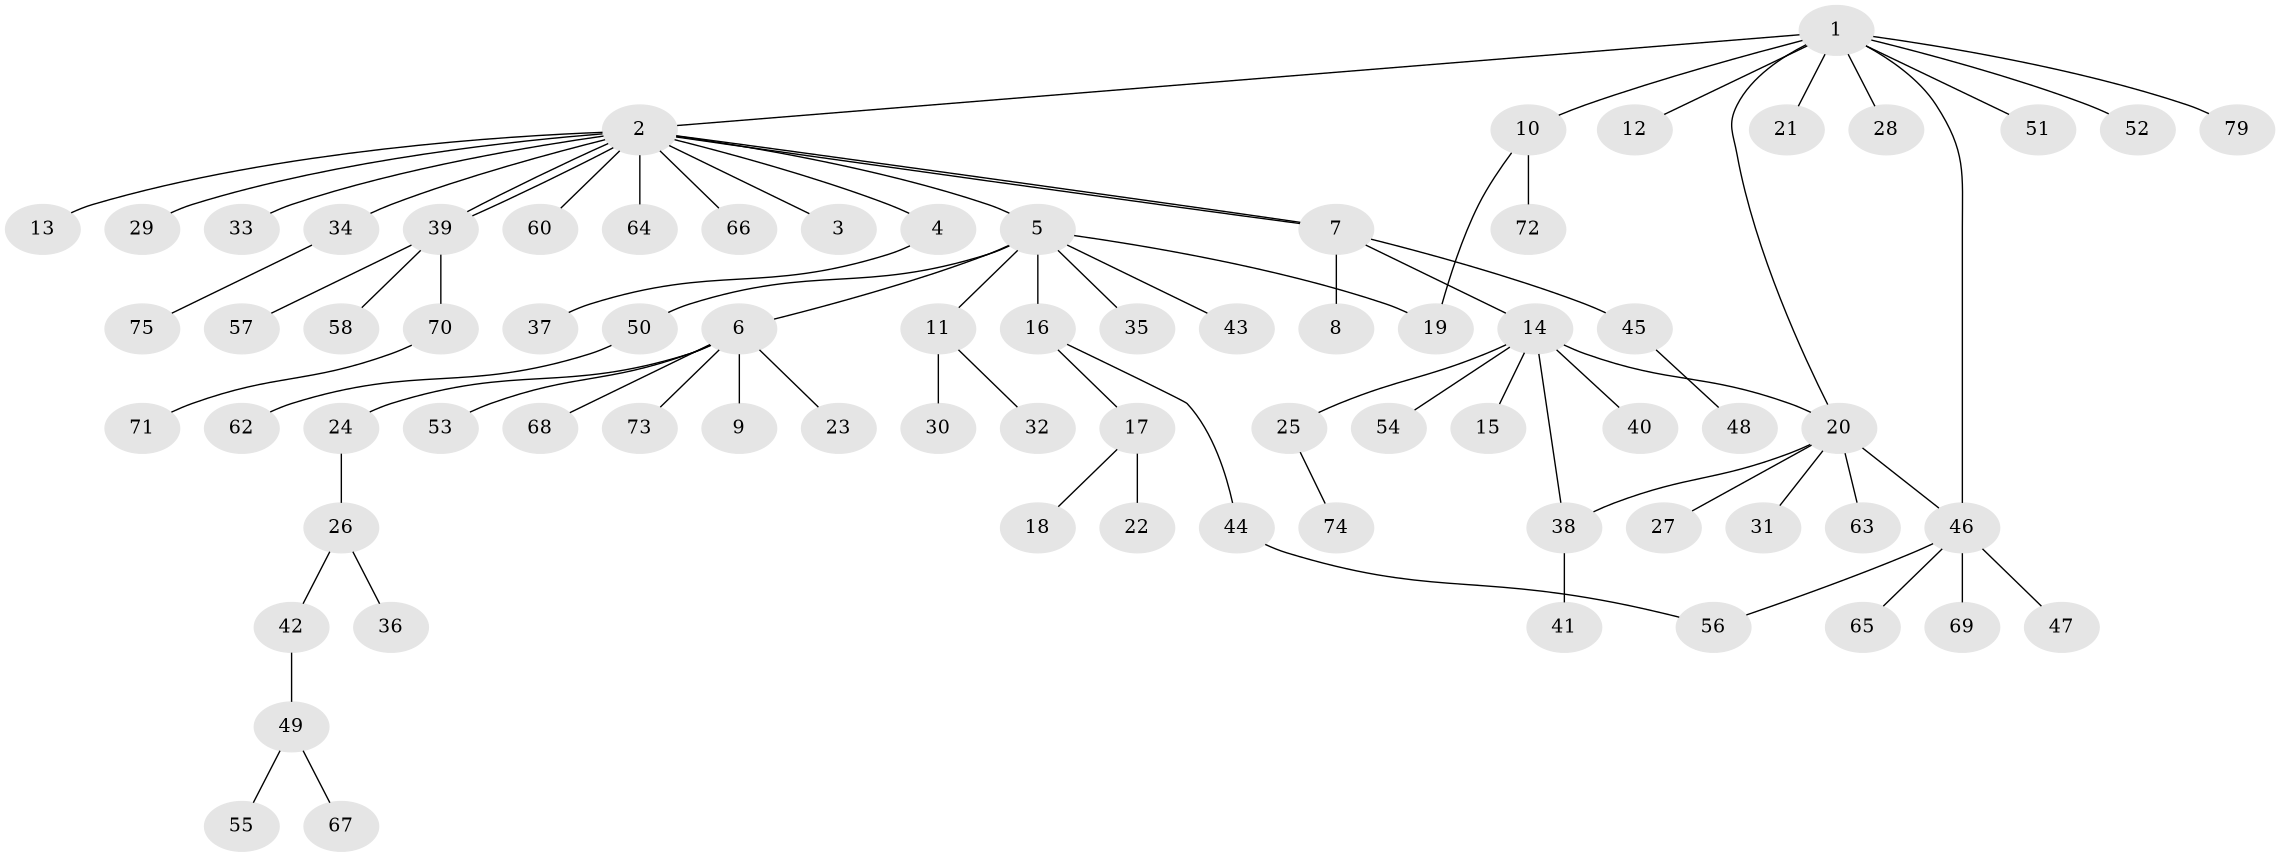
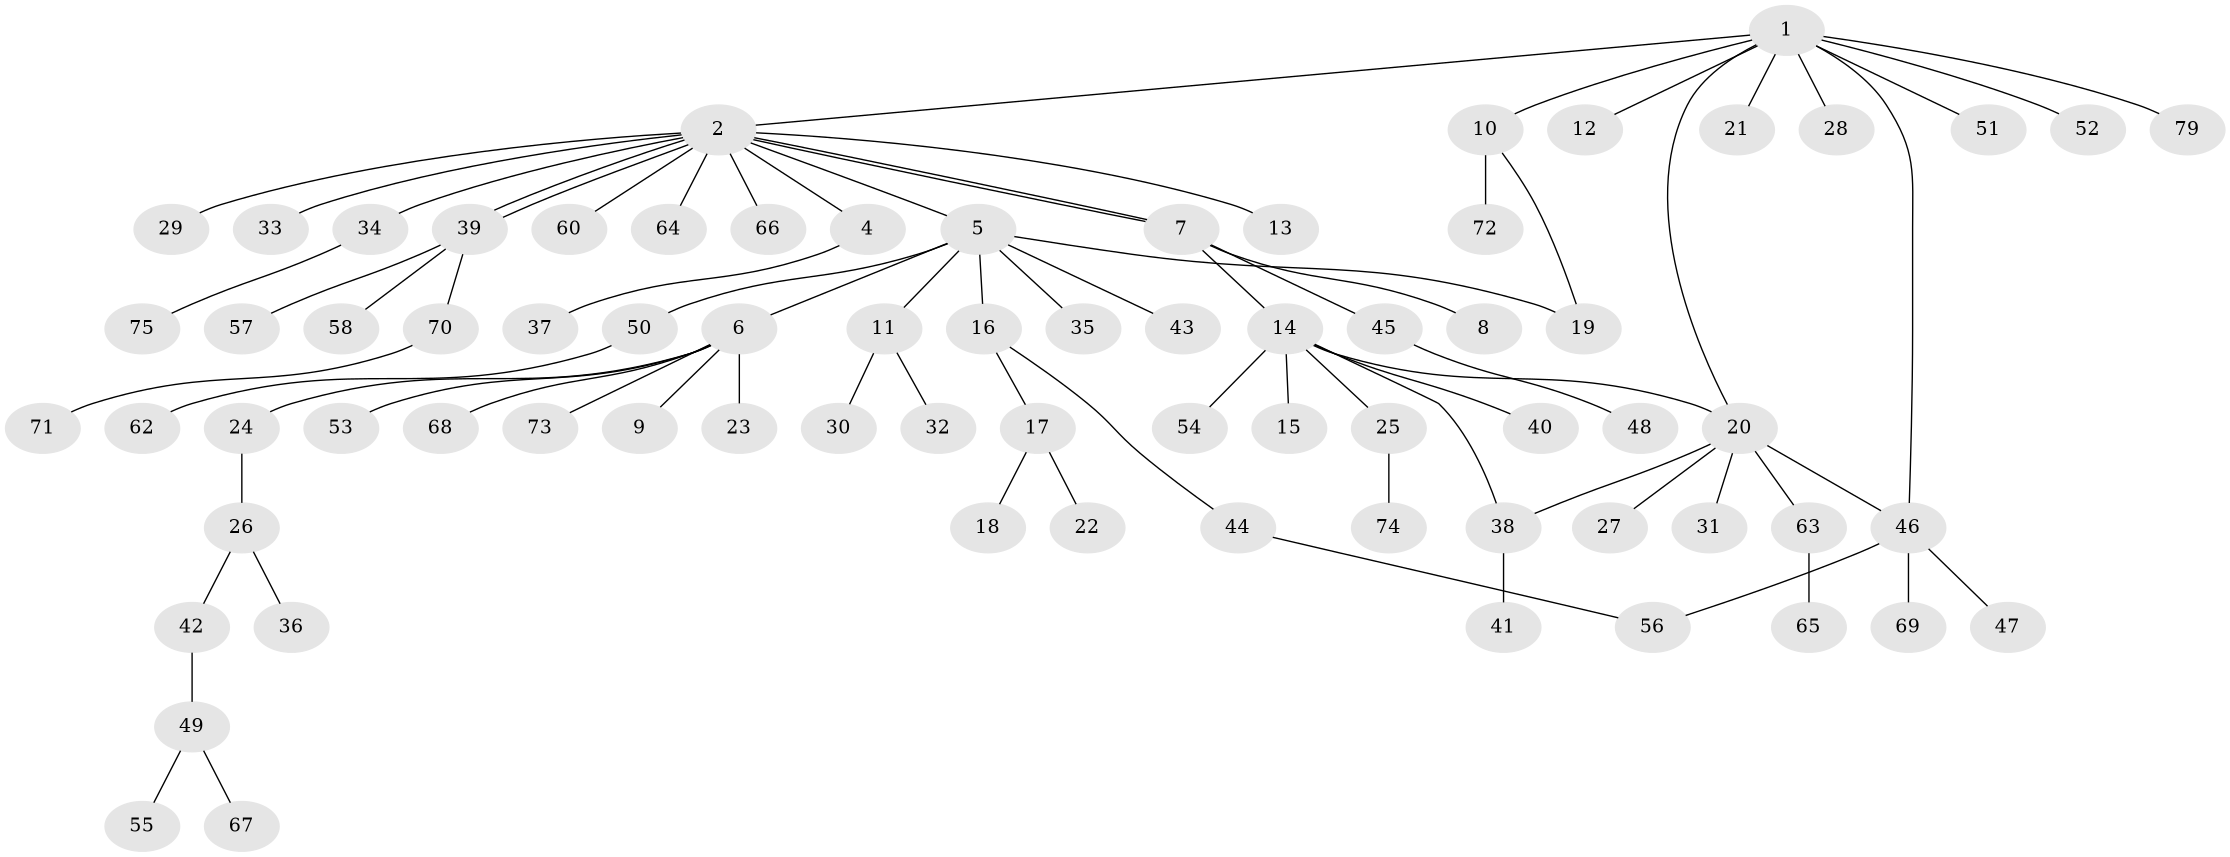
(839, 229) -> none
(1913, 578) -> (1809, 581)
